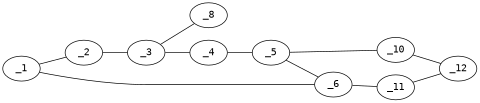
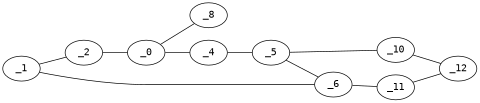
(146, 53) -> (146, 53)
